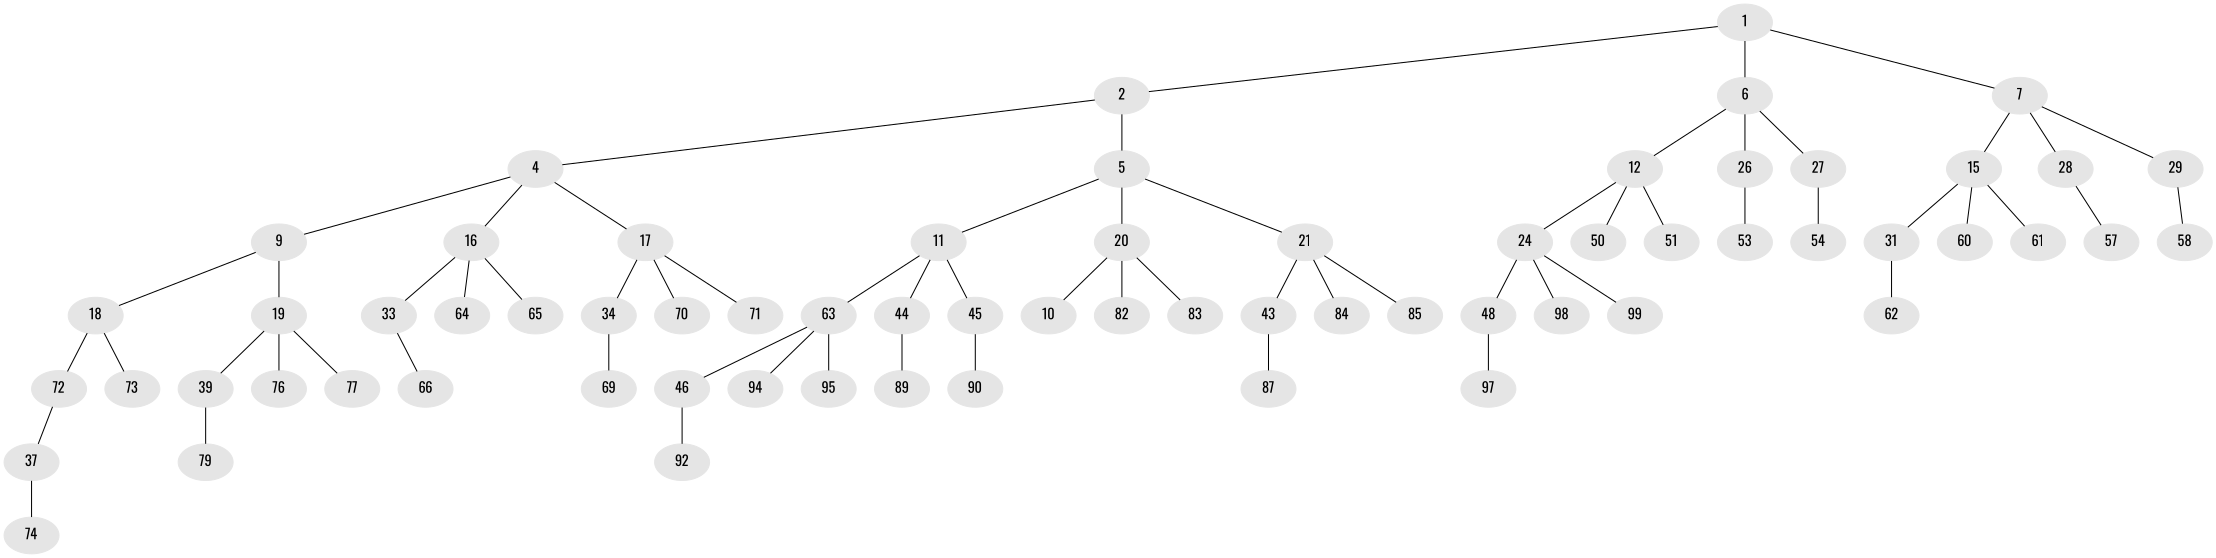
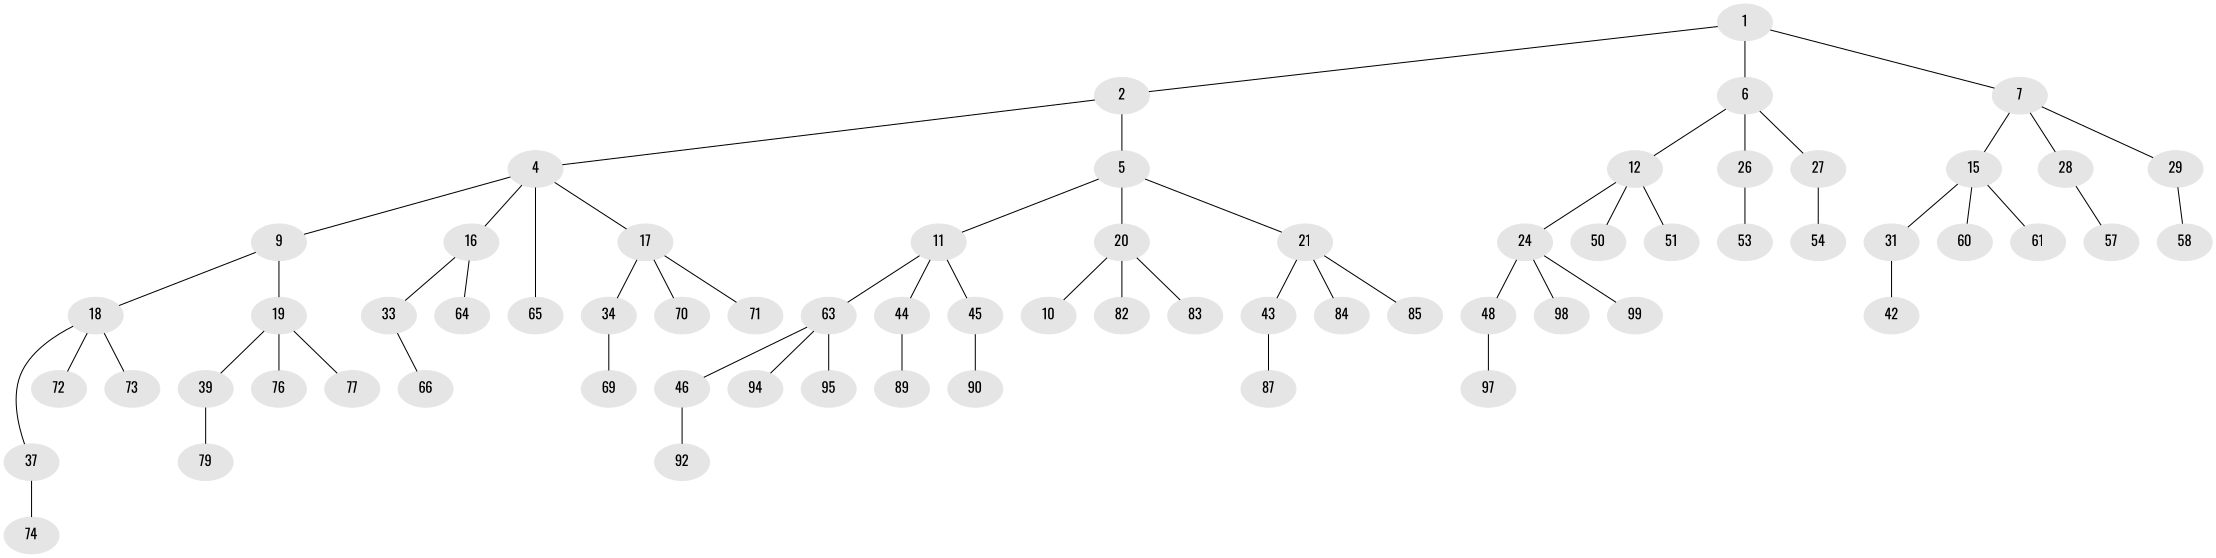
(503, 279) -> (535, 242)
(1892, 316) -> (1892, 316)
(45, 425) -> (21, 374)
